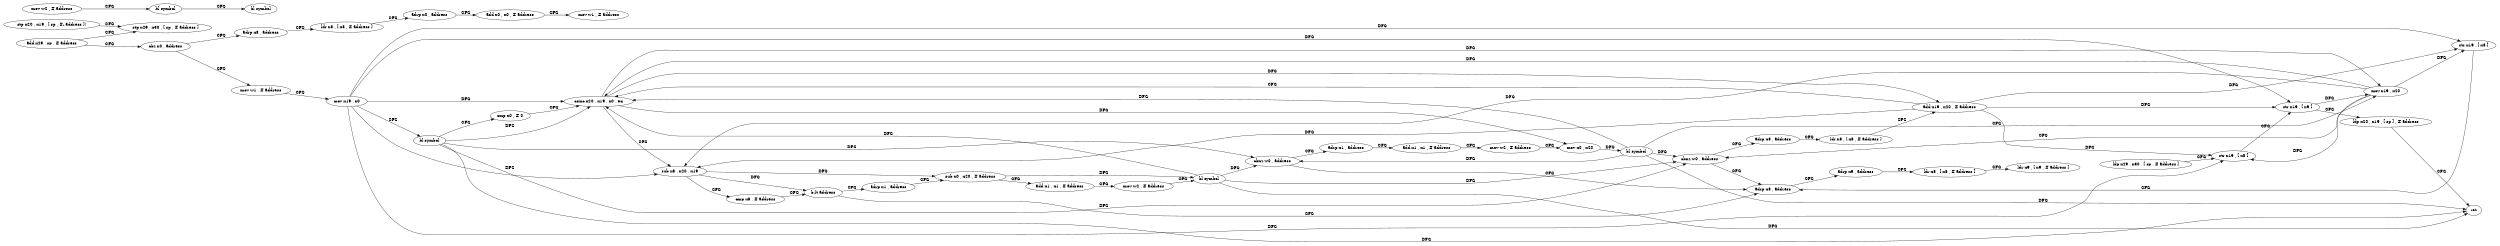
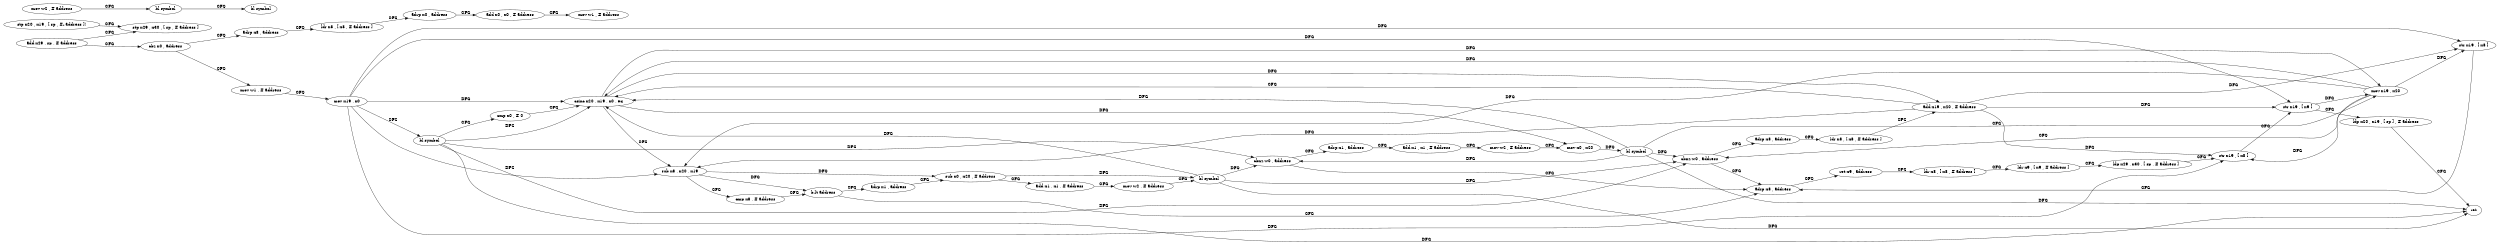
none -> (2089, 166)
(1856, 172) -> (1856, 172)
